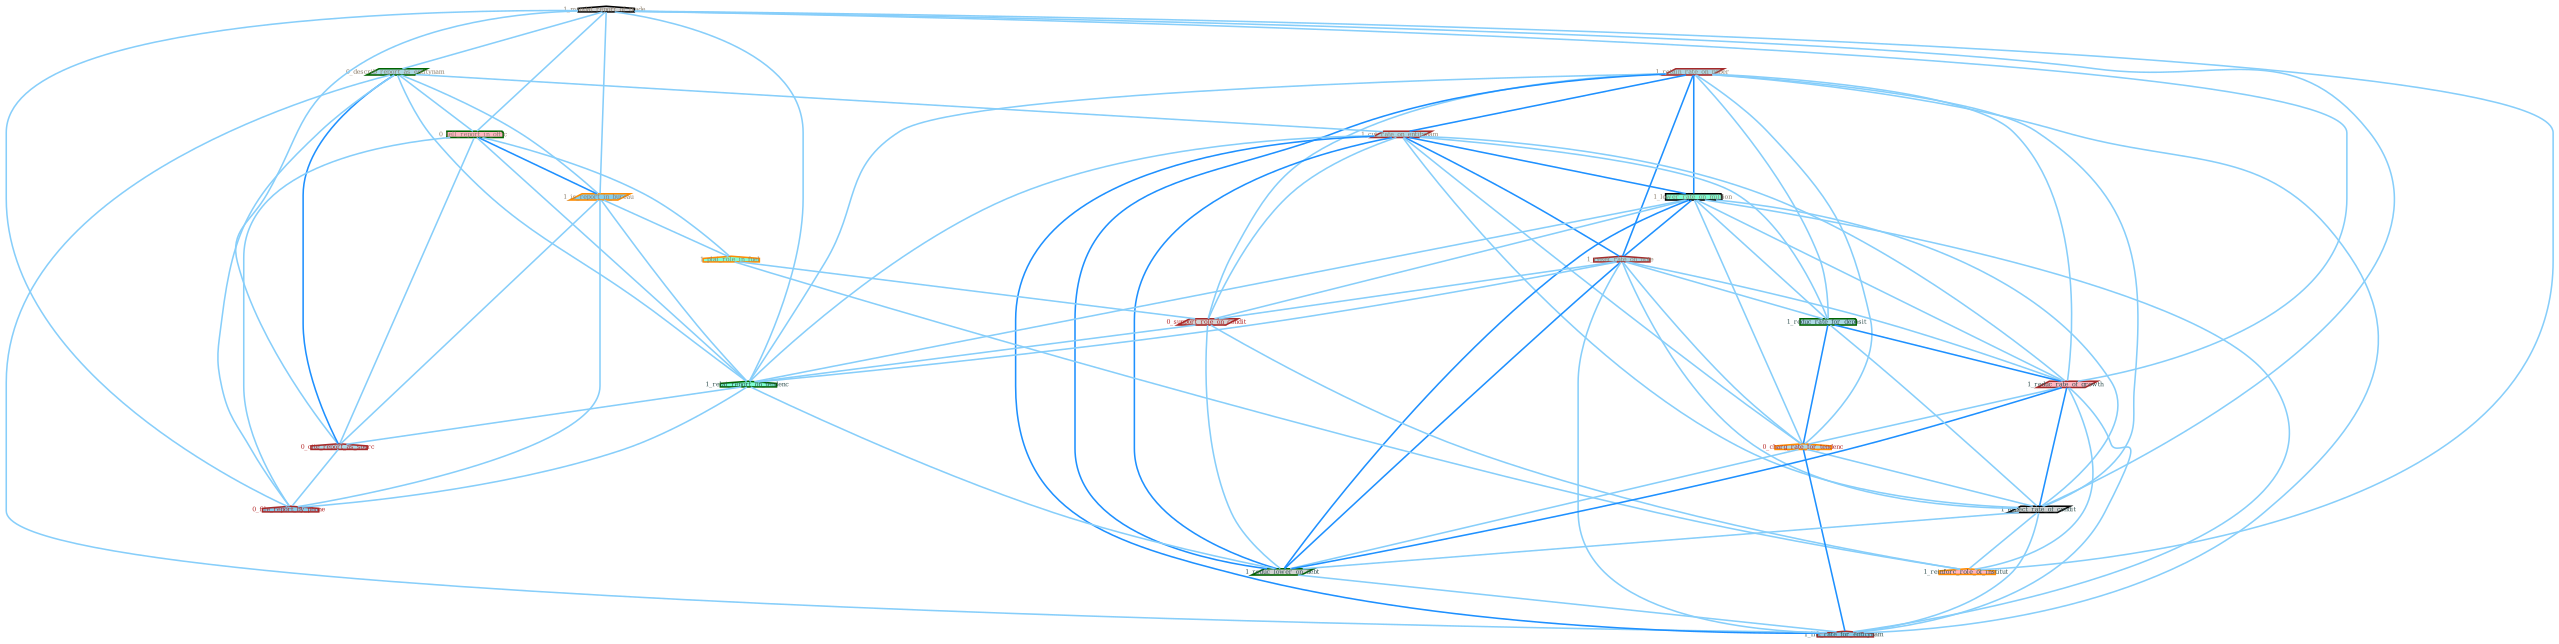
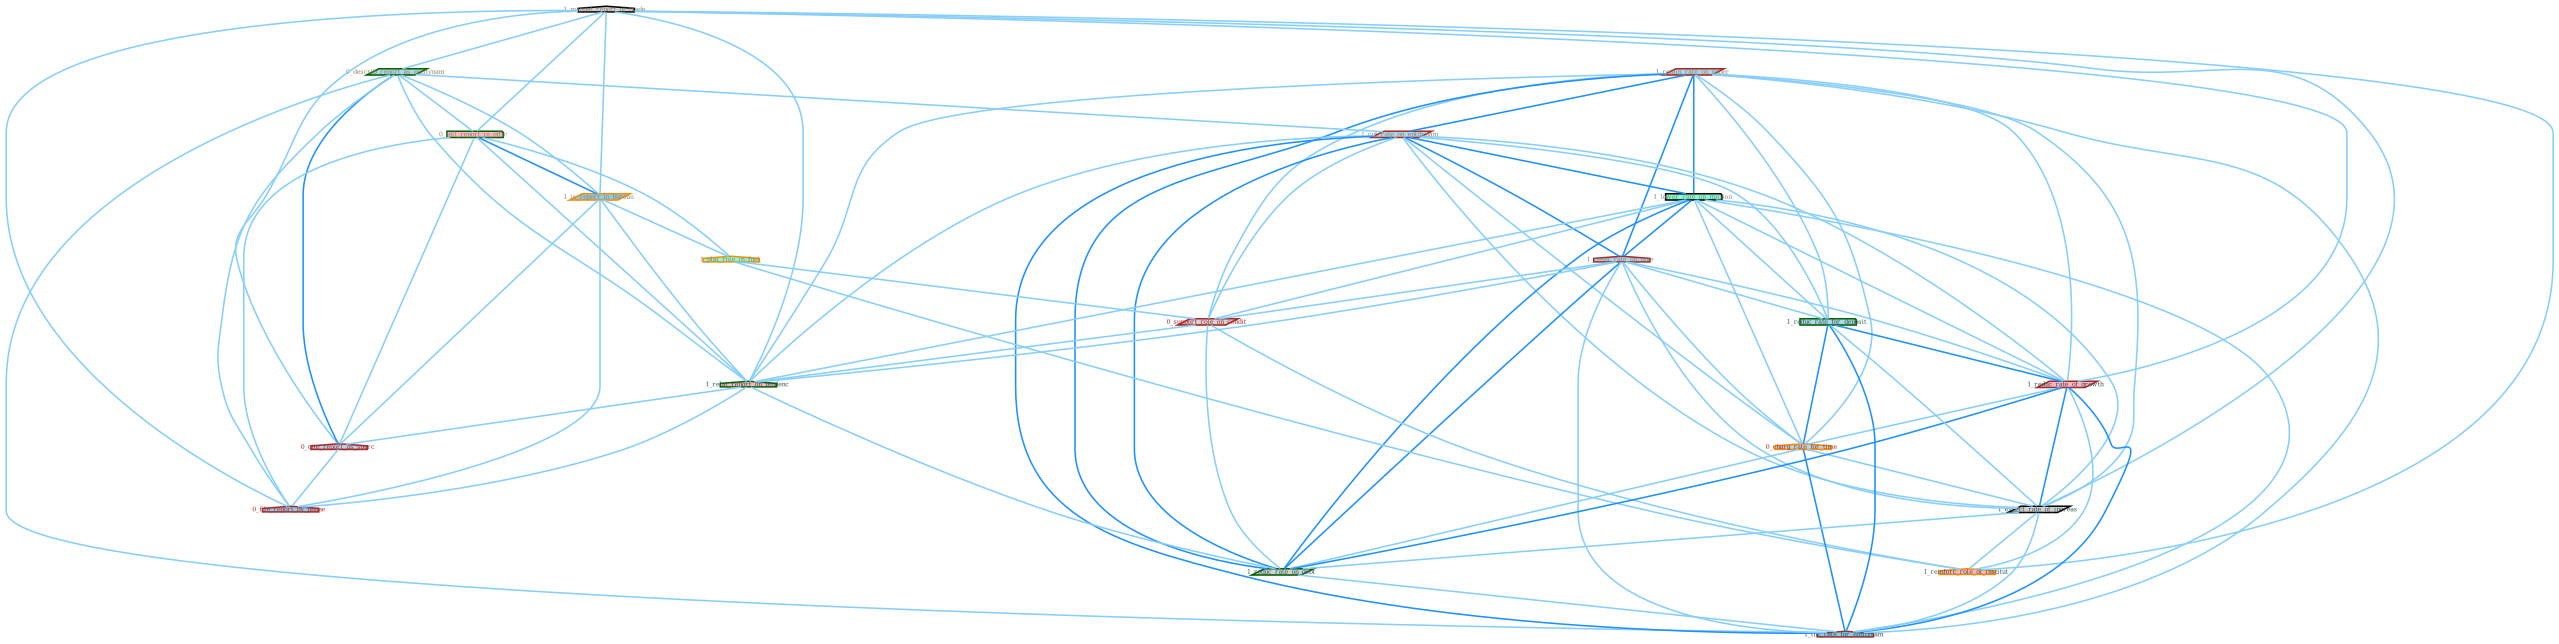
(748, 384) -> (748, 384)
(1803, 447) -> (1803, 447)
none -> (1875, 507)
(2039, 509) -> (2039, 509)
(2082, 545) -> (2082, 545)
(1283, 572) -> (1283, 572)
